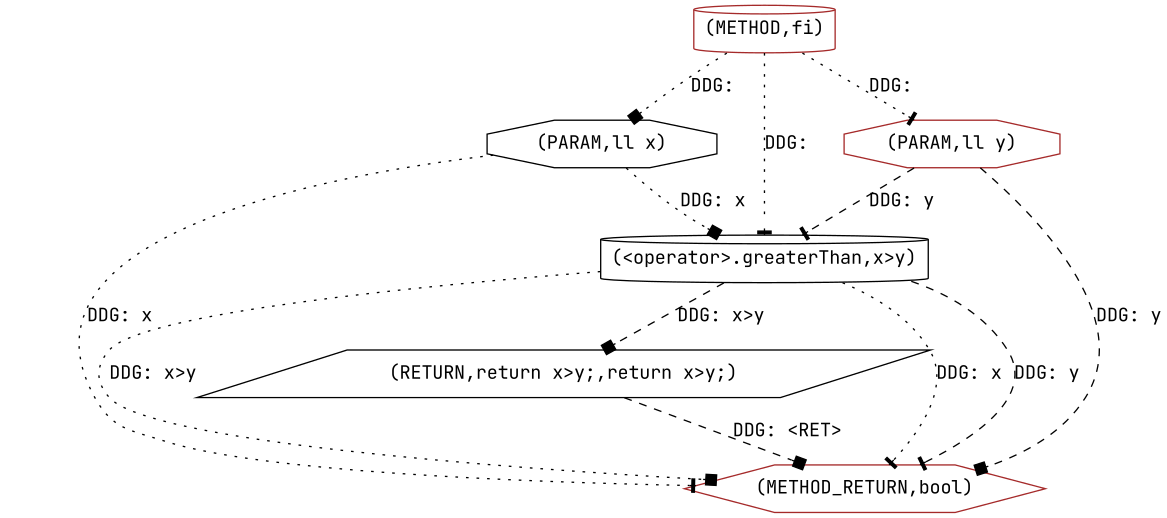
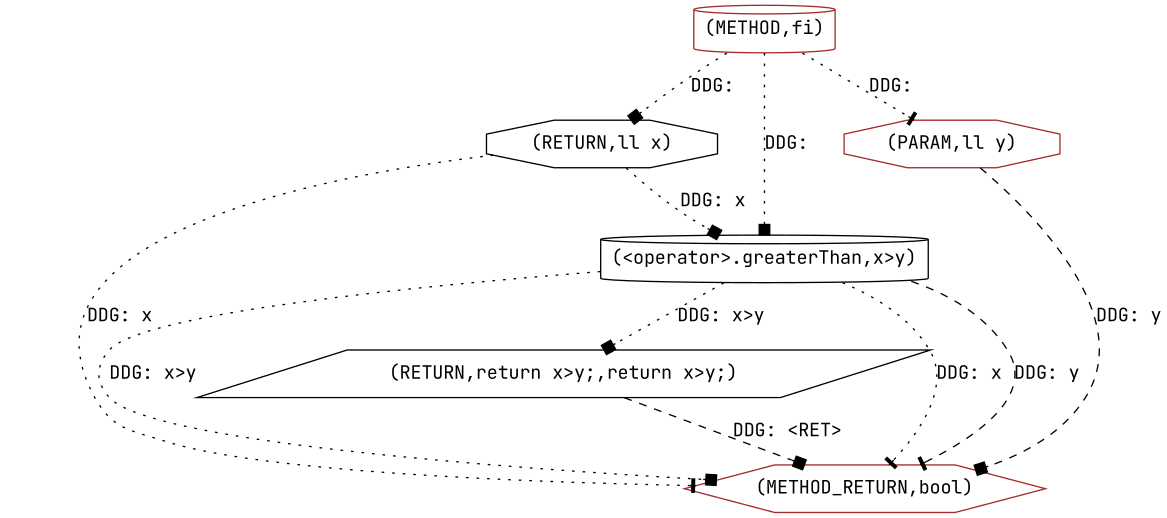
(764, 137) -> (764, 137)
(602, 144) -> (602, 144)
(861, 200) -> none
(670, 313) -> (670, 313)
